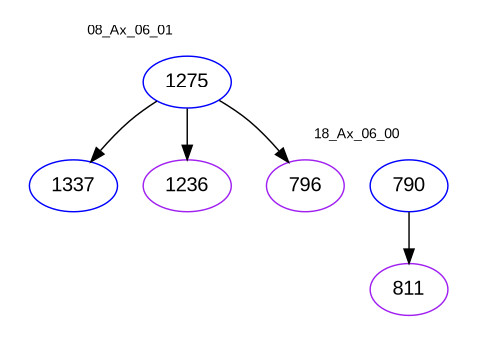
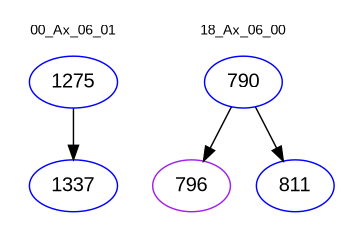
(130, 31) -> (73, 31)
(264, 135) -> (221, 127)
(187, 186) -> none
(409, 289) -> (295, 186)
